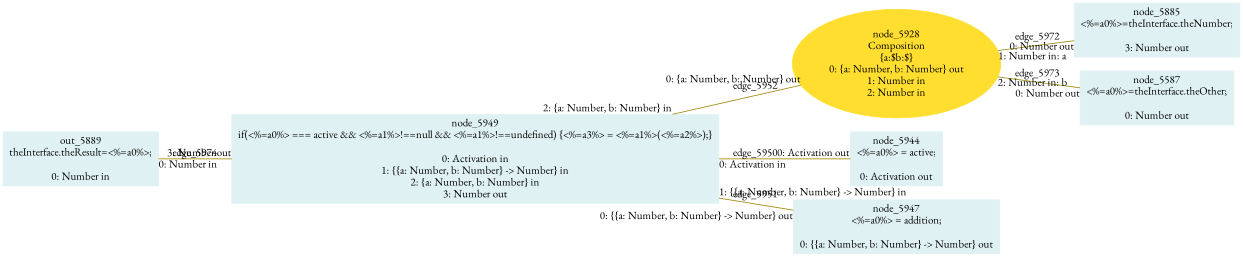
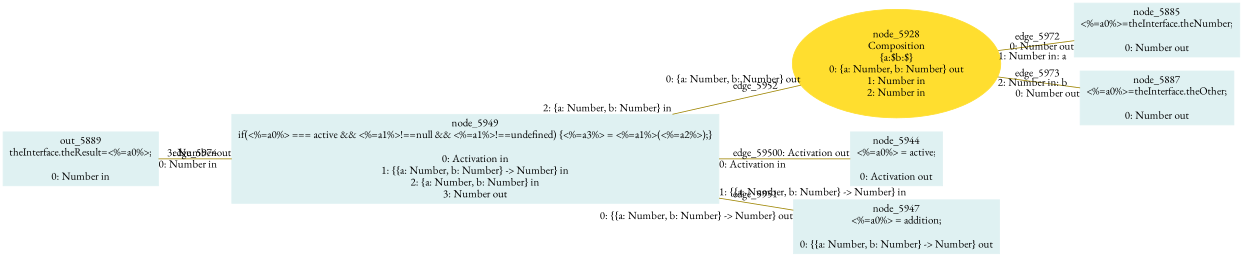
(1157, 30) -> (1157, 30)
(1157, 98) -> (1157, 98)
